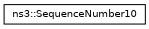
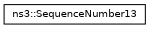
(75, 14) -> (75, 14)
